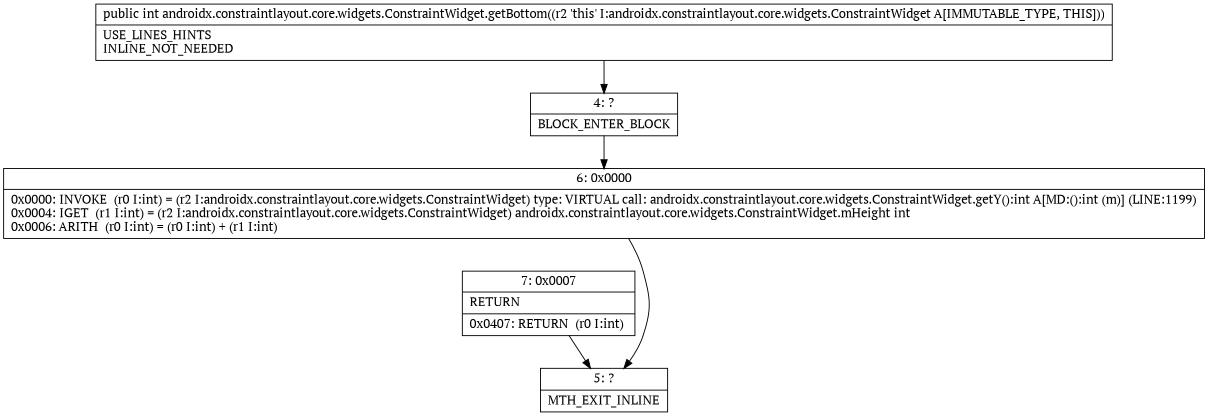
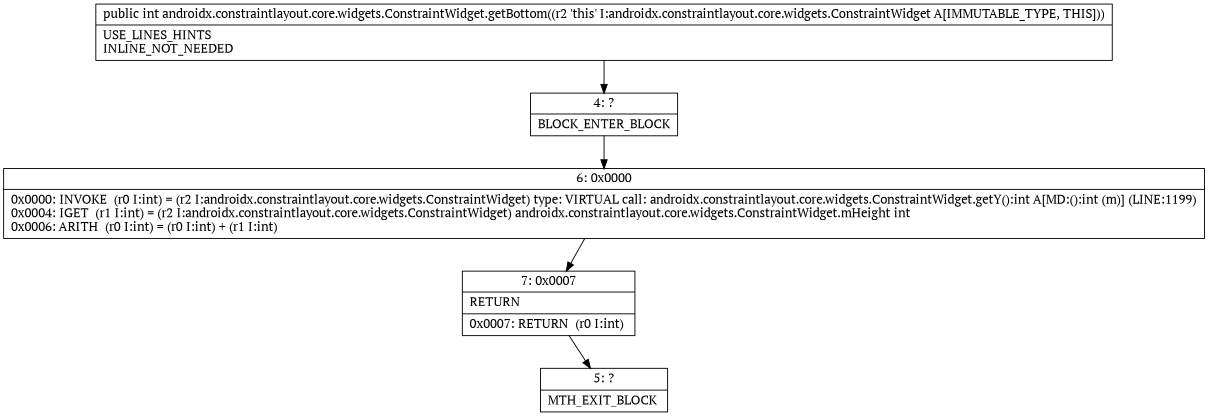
(649, 300) -> (578, 251)
(549, 324) -> (549, 324)
(604, 401) -> (603, 401)
